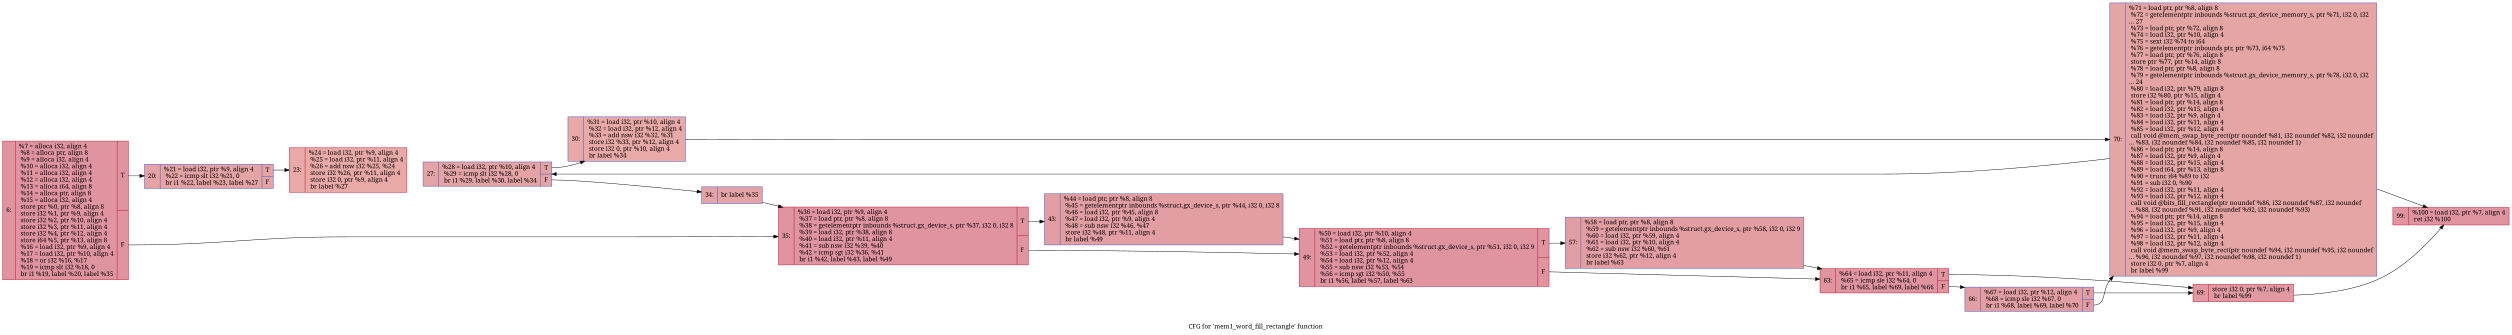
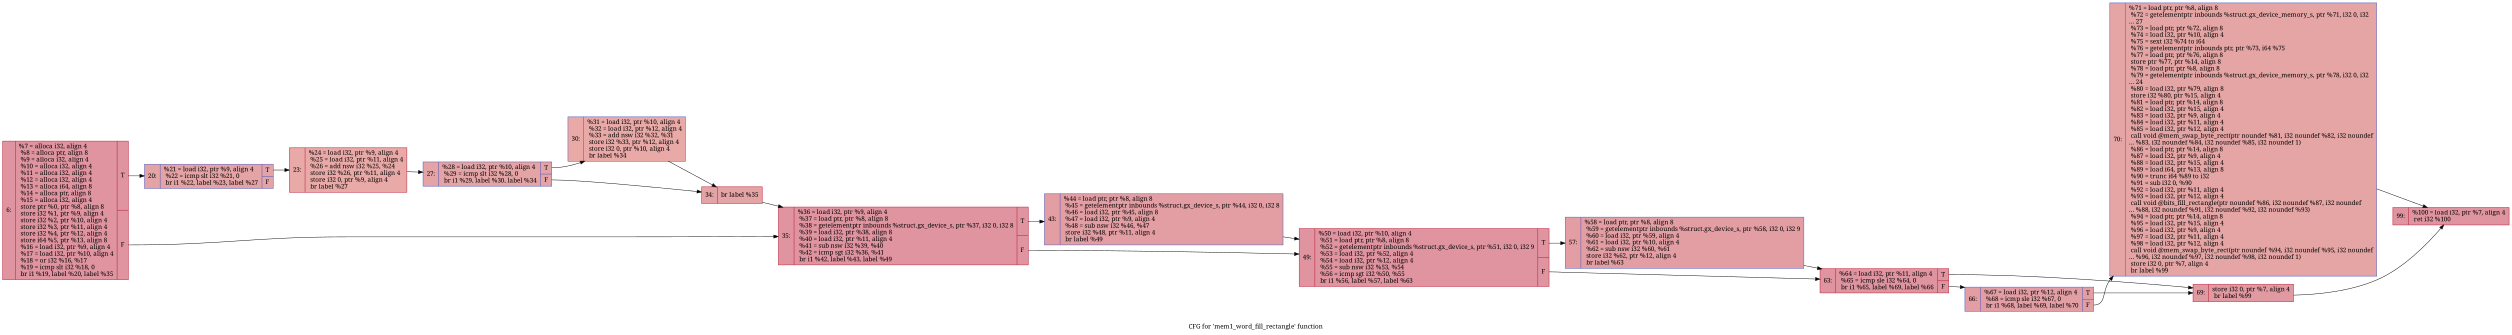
(1395, 140) -> (690, 173)
(1333, 174) -> (413, 172)
(732, 195) -> (732, 195)
